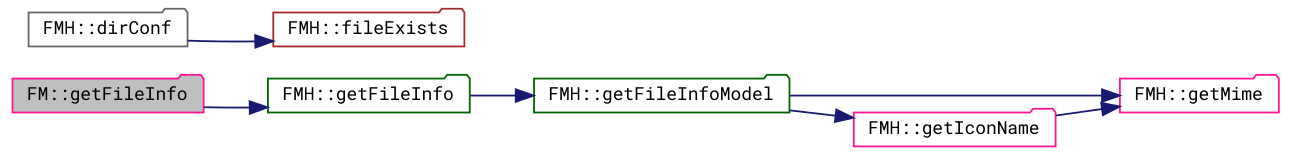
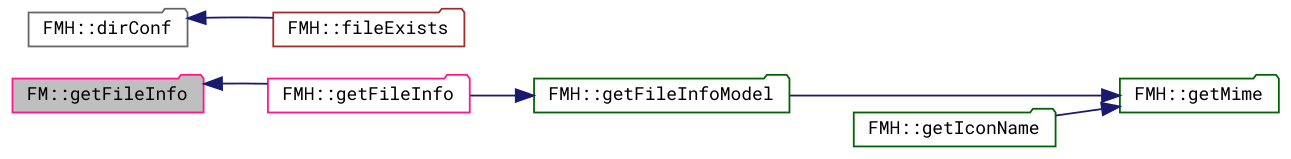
(221, 41) -> (239, 17)
(369, 96) -> (369, 96)
(1199, 96) -> (1199, 96)
(227, 108) -> (245, 84)
(812, 113) -> none
(955, 129) -> (955, 129)
